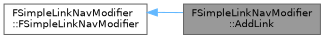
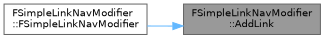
(170, 12) -> (160, 26)
